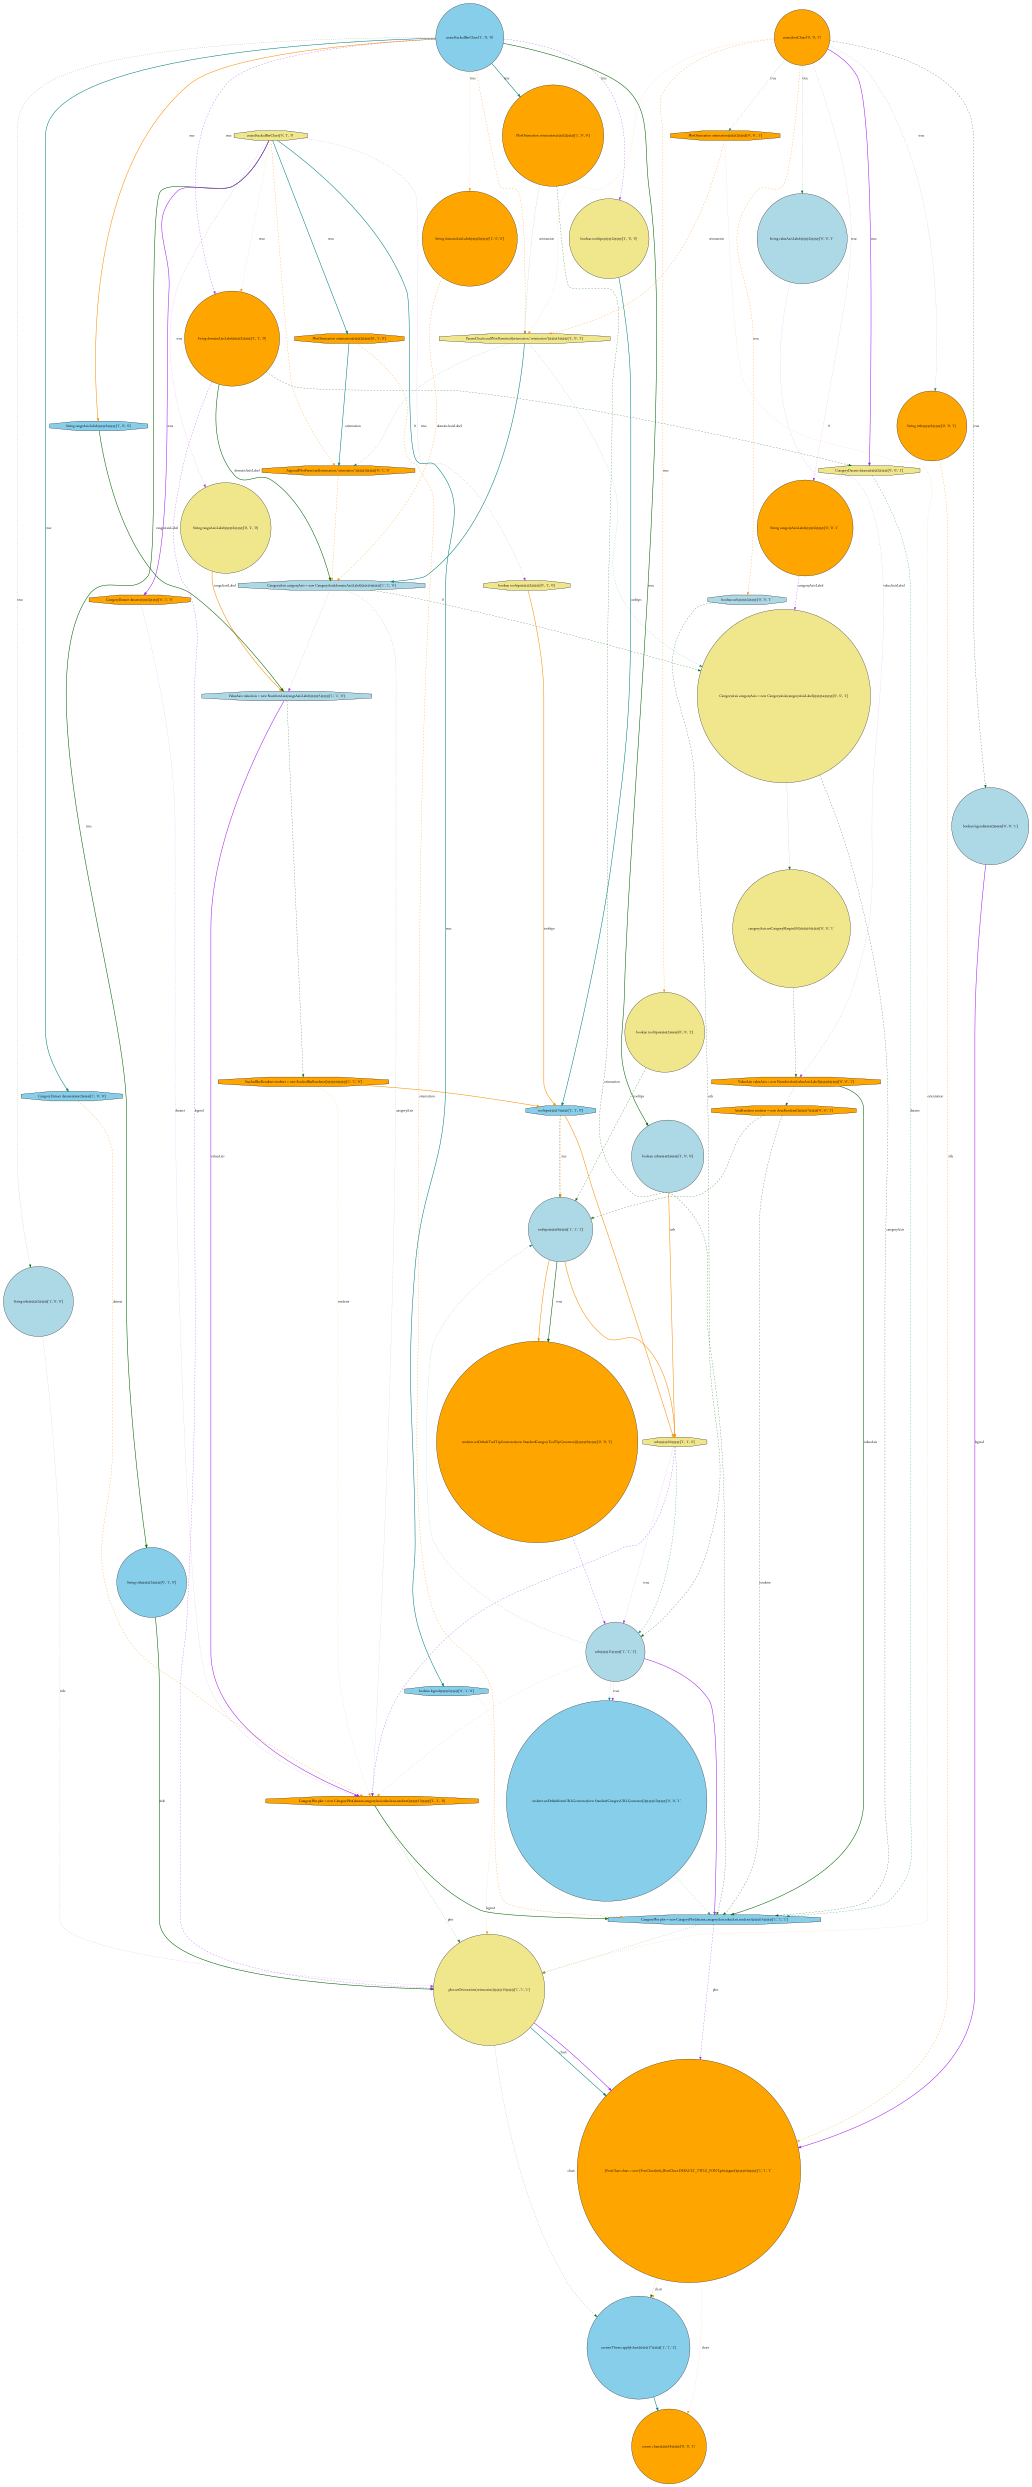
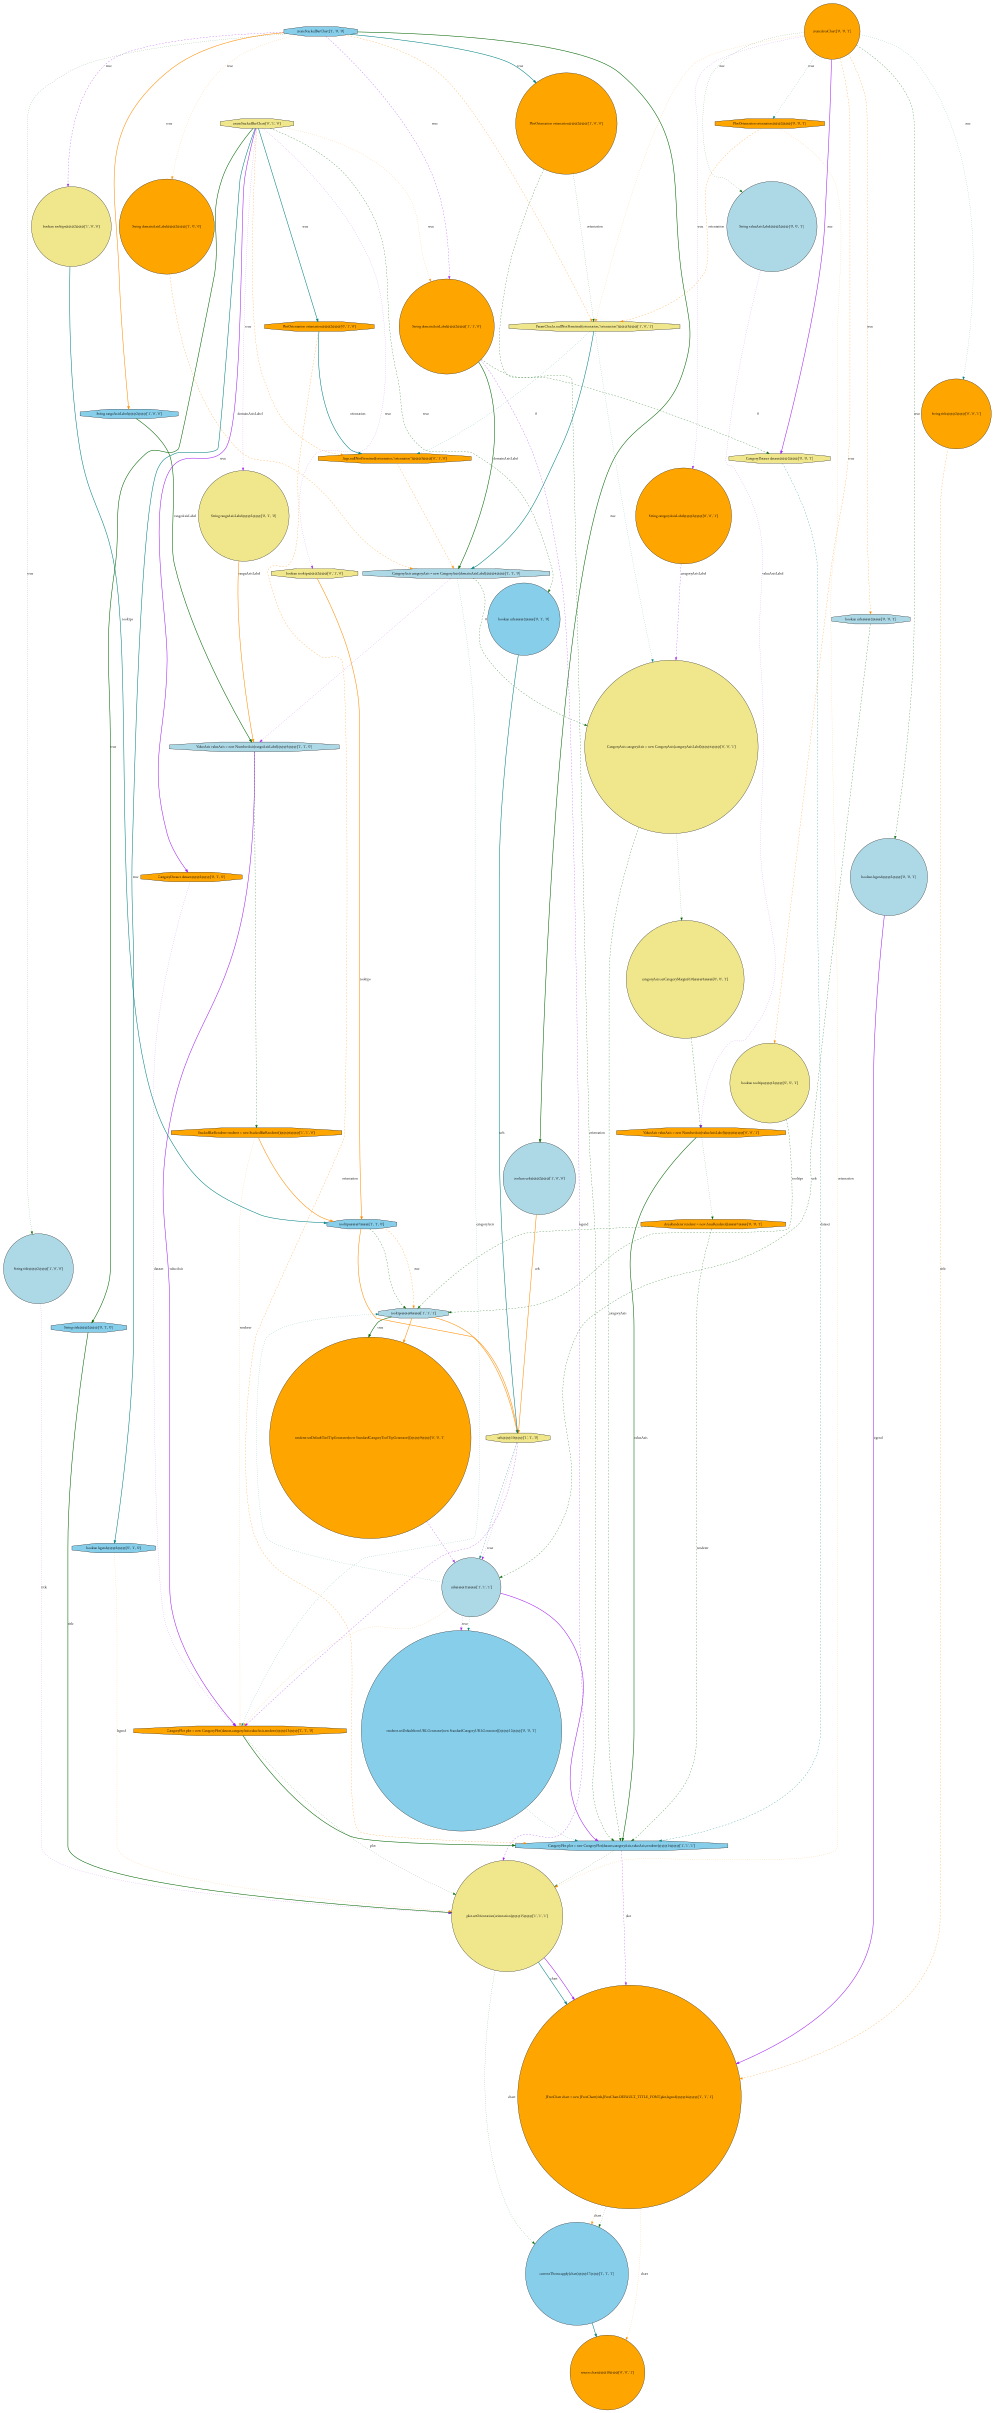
(470, 37) -> (321, 31)
none -> (524, 619)
(72, 1096) -> none
(561, 1229) -> (414, 1313)
(152, 1582) -> (89, 1328)
